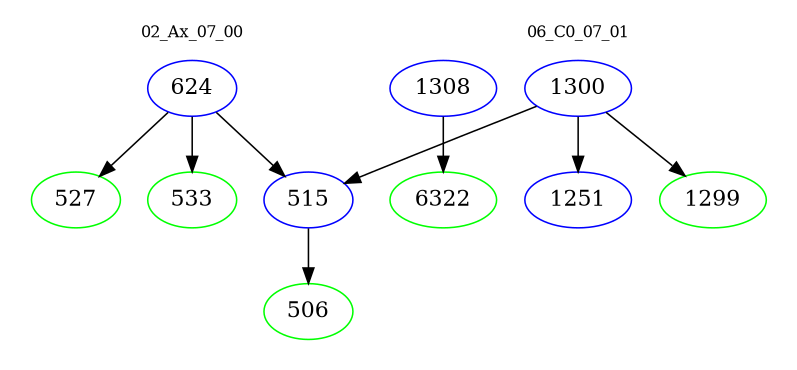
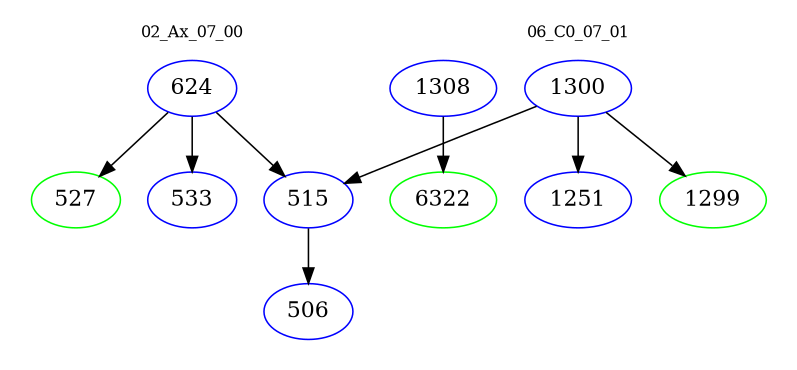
(192, 200) -> (192, 200)
(308, 312) -> (308, 312)
